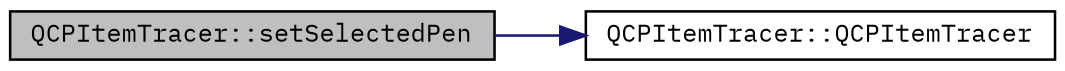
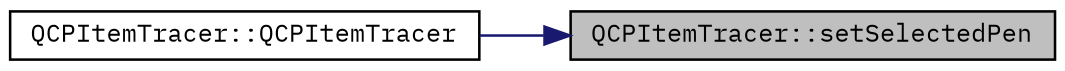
(527, 36) -> (512, 36)
